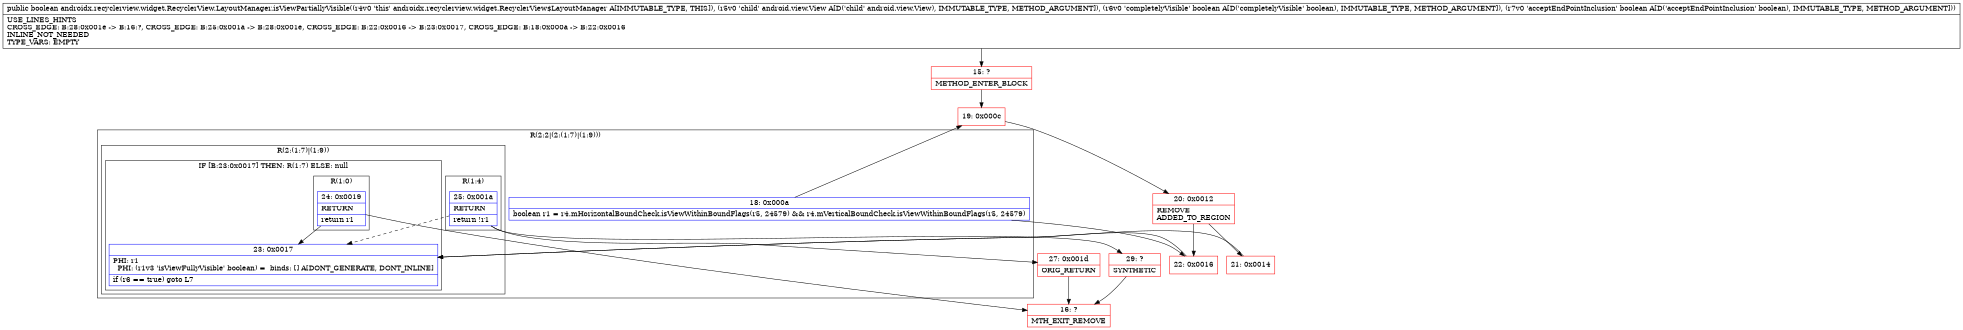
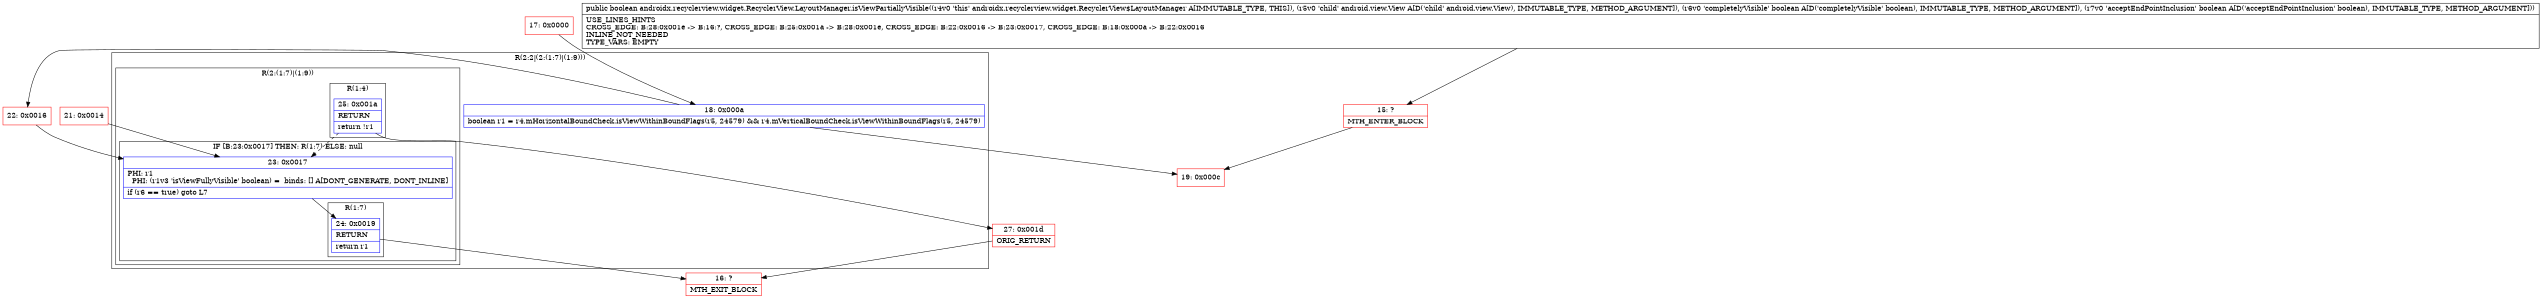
none -> (549, 26)
(982, 84) -> (1386, 121)
(341, 182) -> (356, 208)
(1194, 209) -> none
(312, 233) -> (322, 207)
(1135, 265) -> none
(1069, 321) -> (724, 290)
